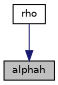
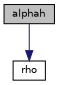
(29, 37) -> (29, 37)
